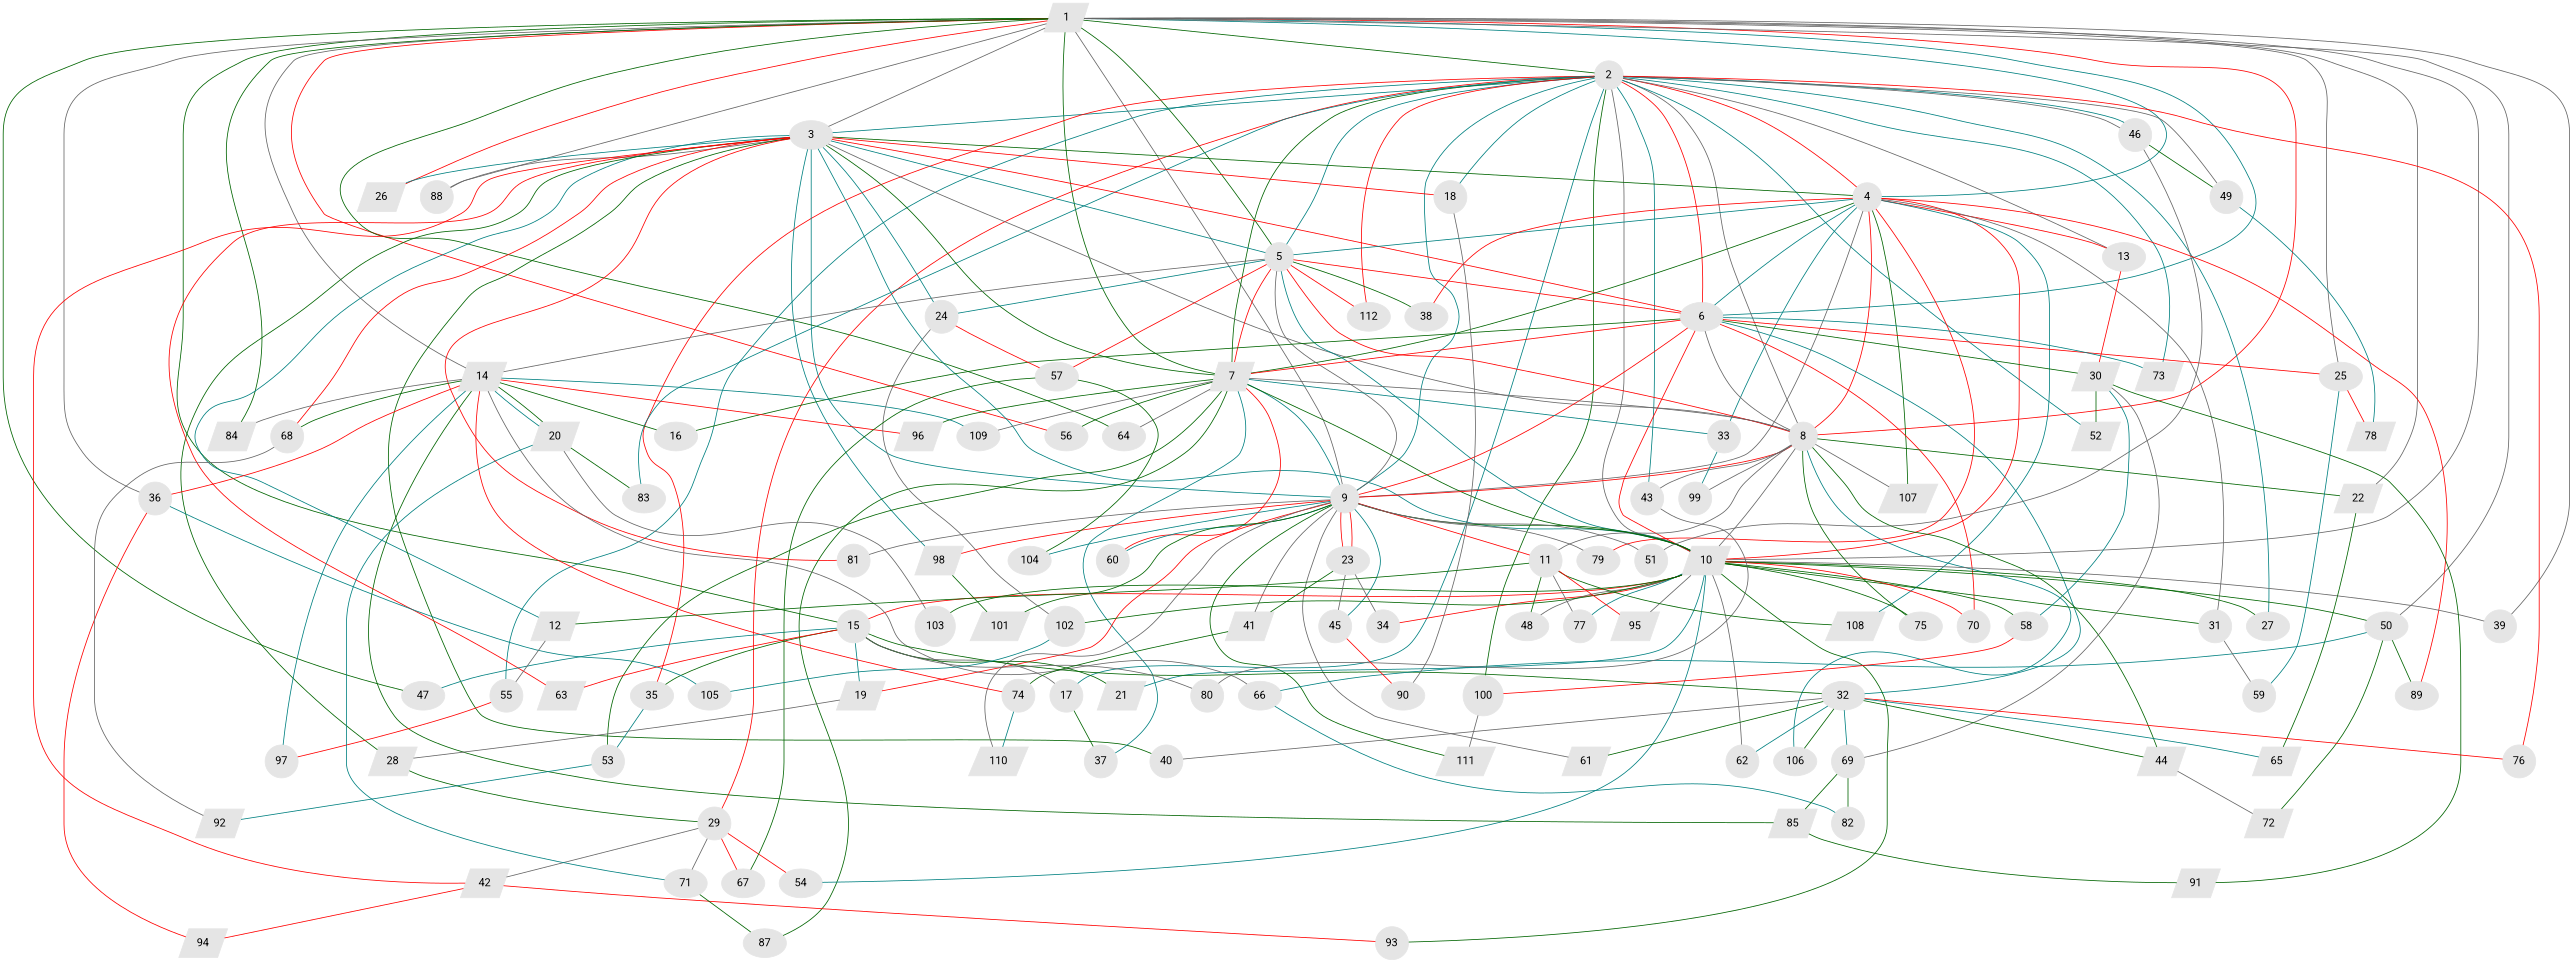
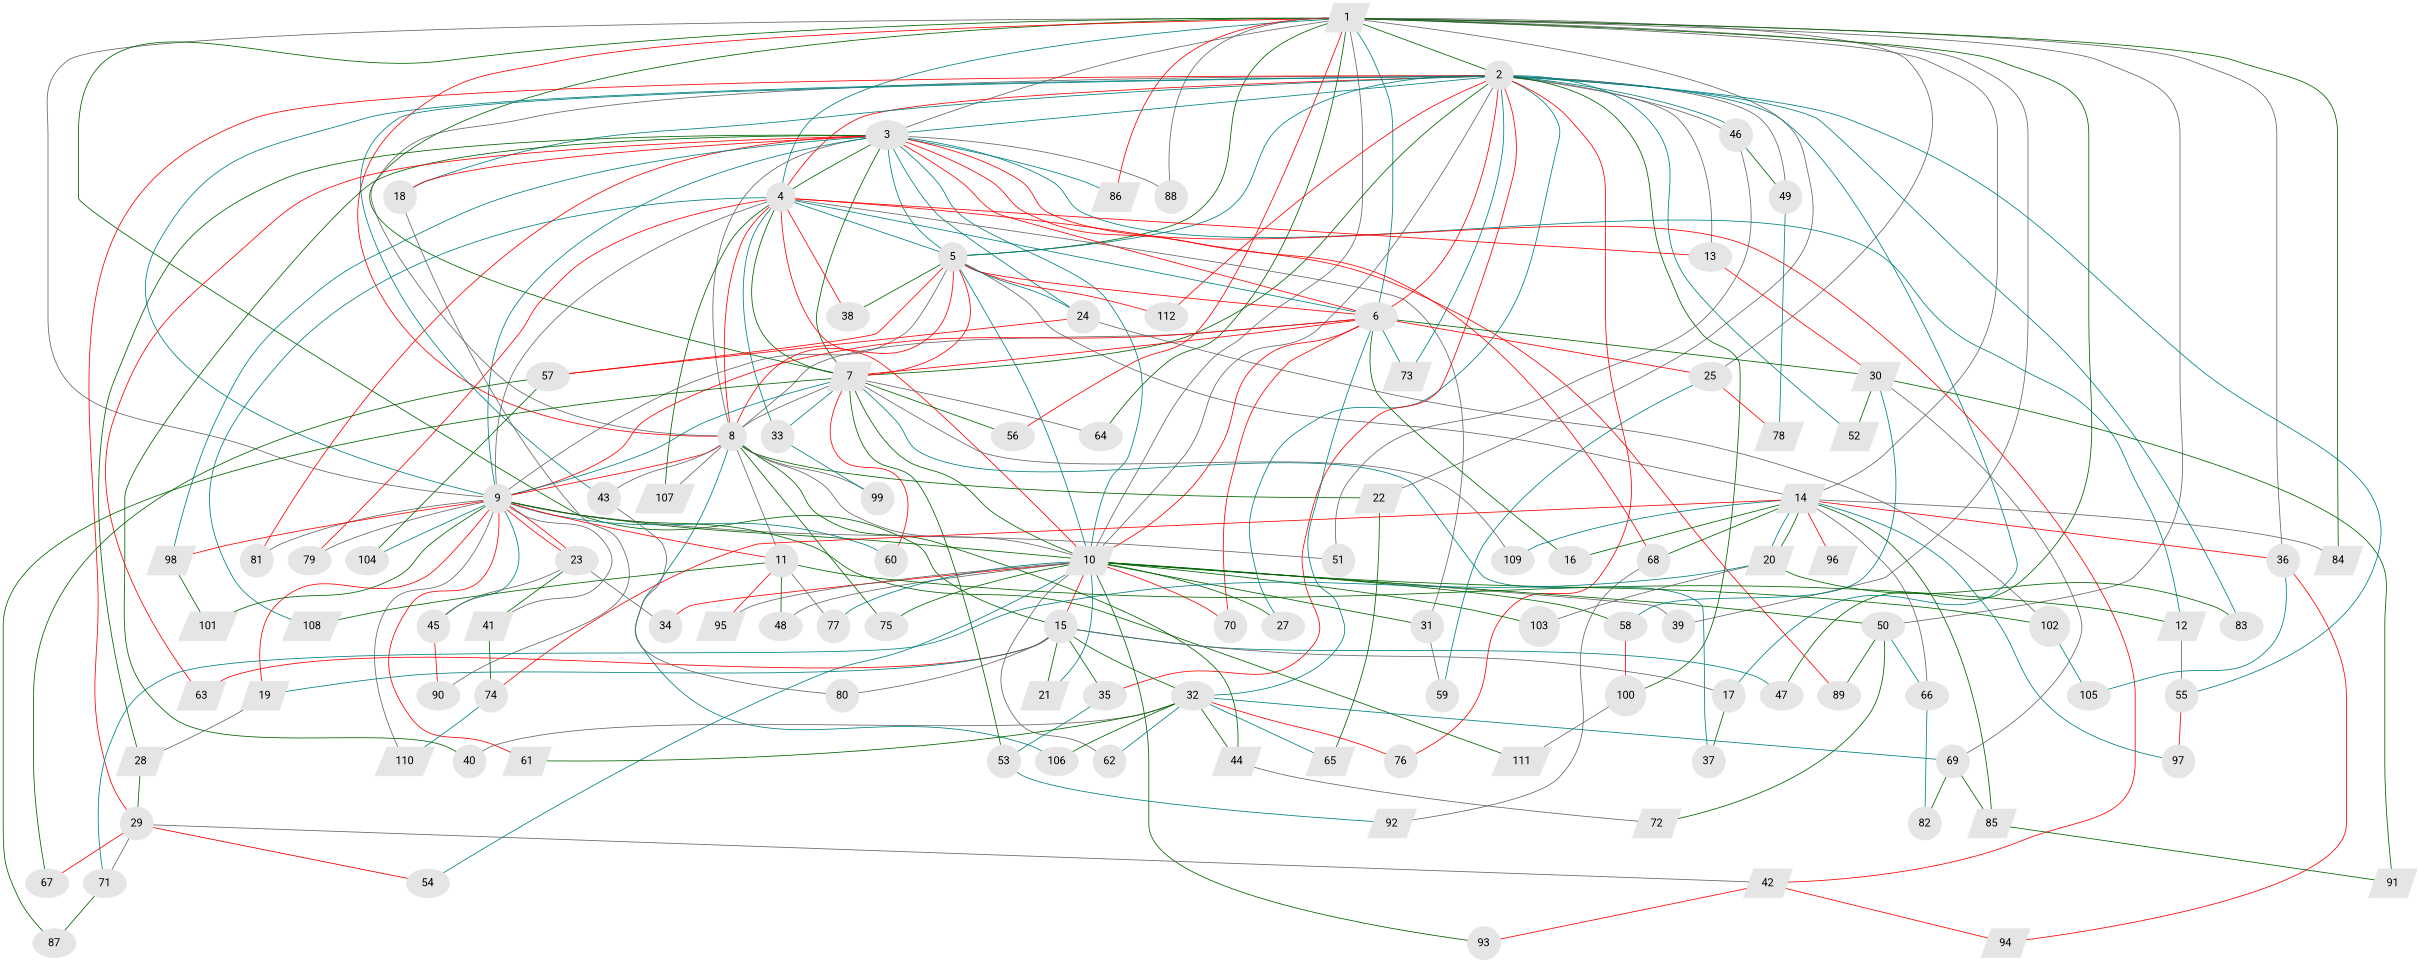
(382, 197) -> (1116, 197)
(1077, 396) -> none
(1356, 705) -> (392, 642)
